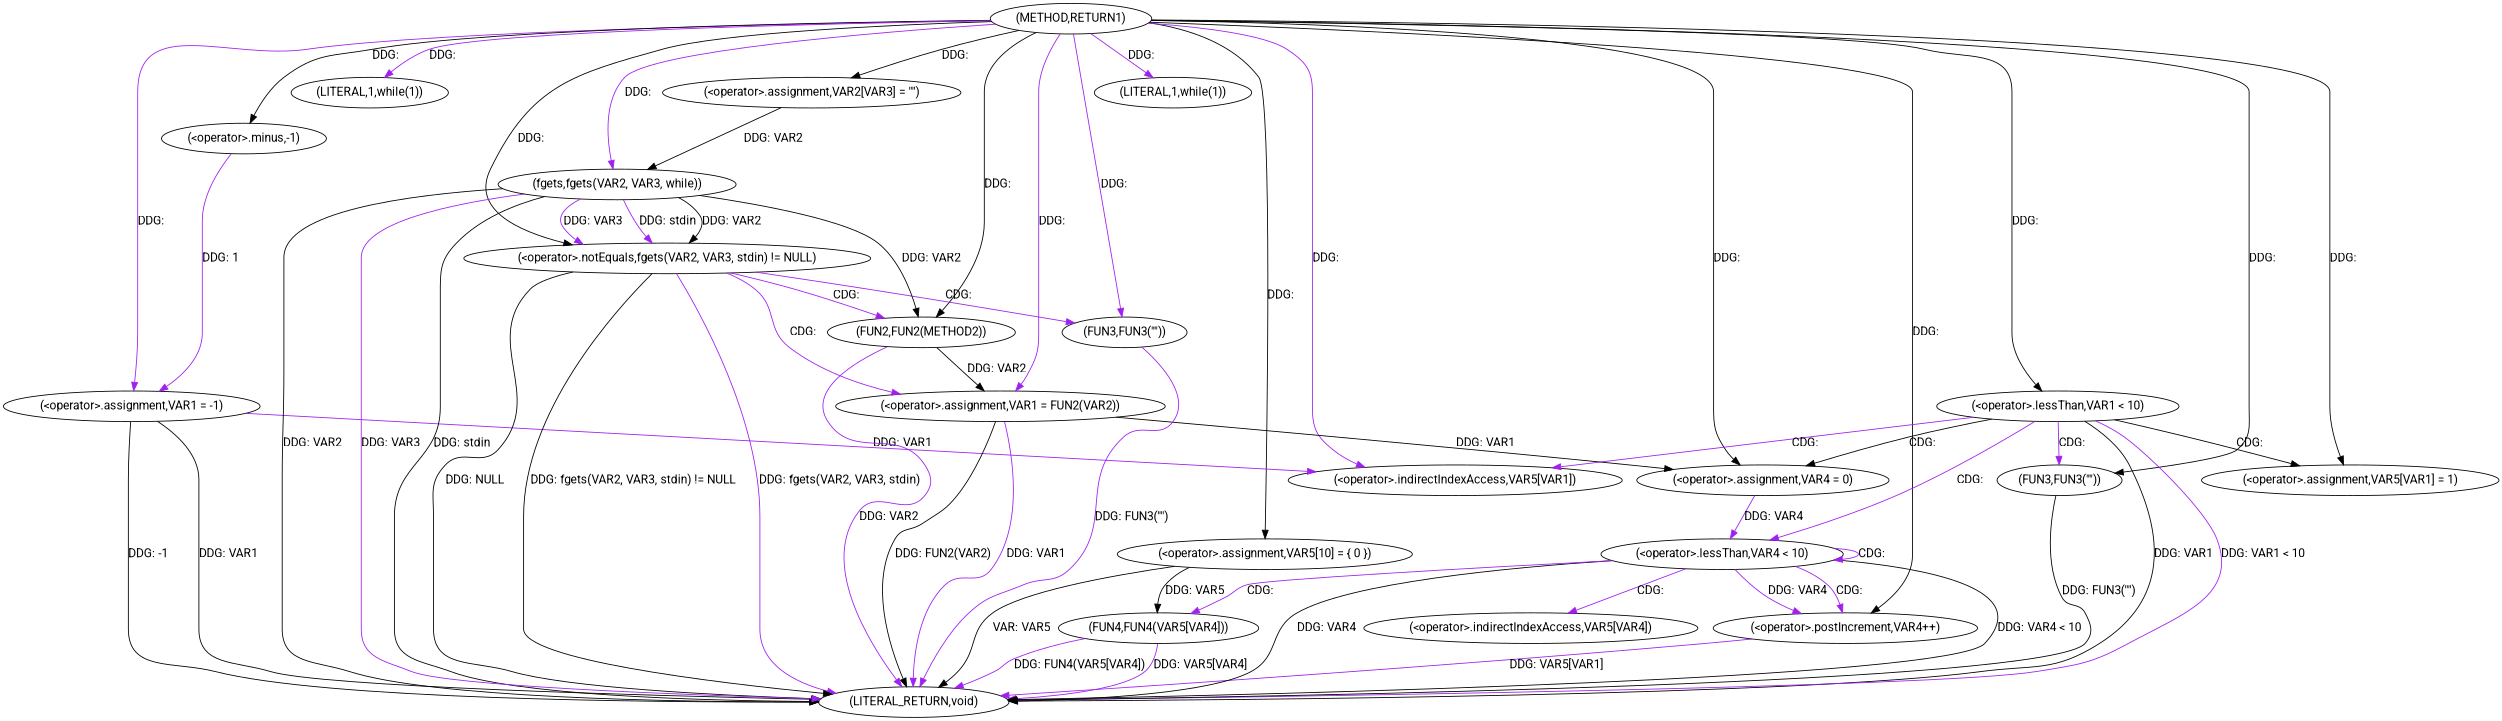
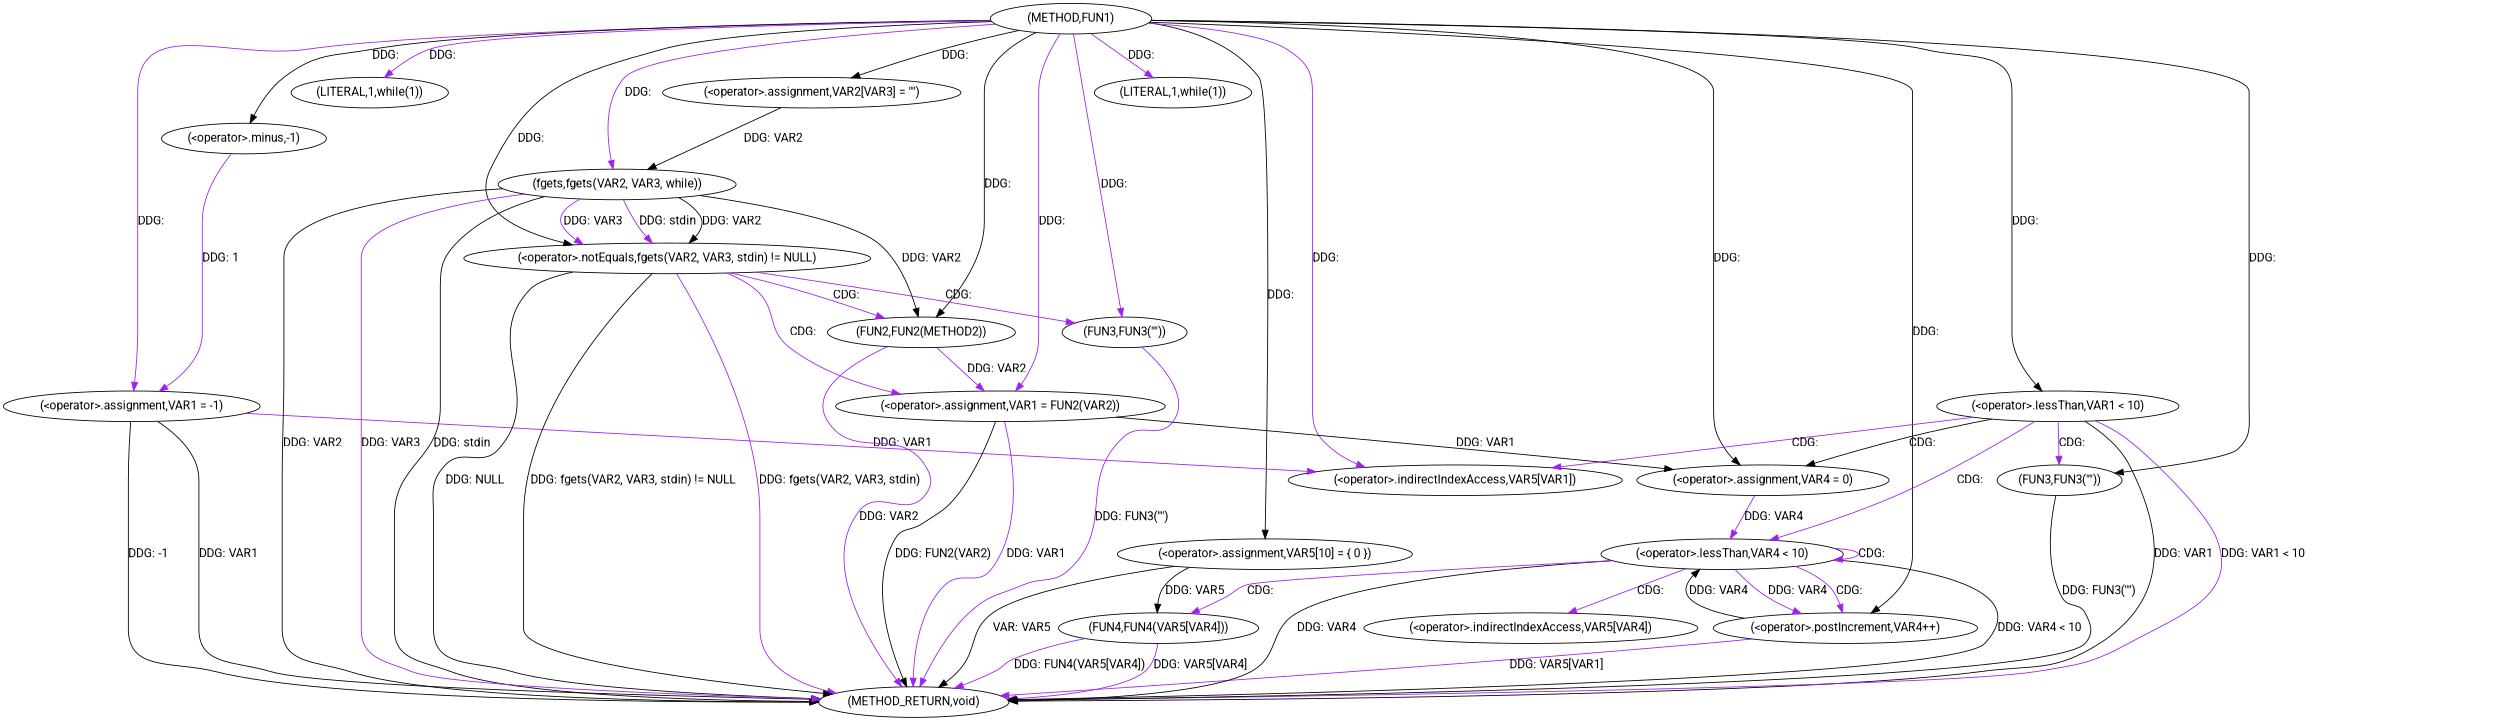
(1071, 19) -> (1071, 19)
(957, 367) -> (957, 367)
(2350, 480) -> none
none -> (1703, 607)
(914, 702) -> (914, 702)
